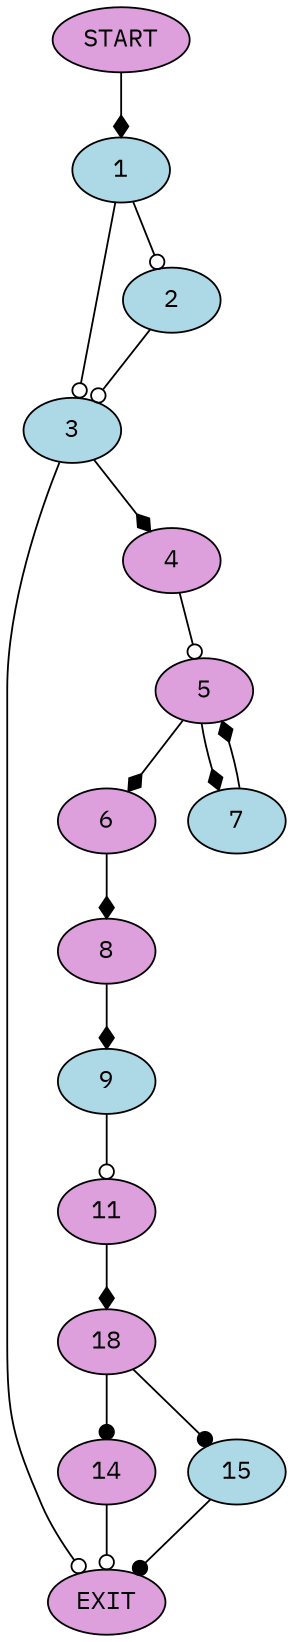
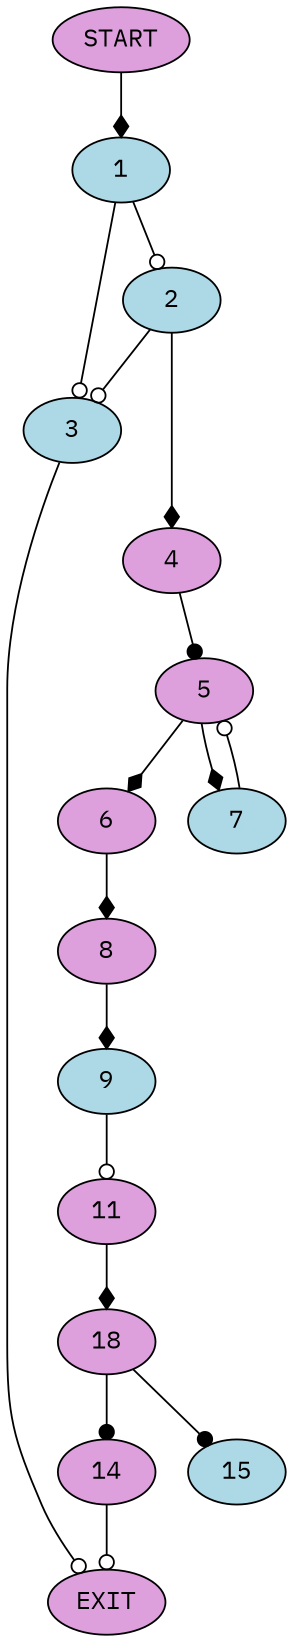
(115, 487) -> (172, 419)
(186, 619) -> (186, 619)
(234, 761) -> (234, 761)
(178, 1531) -> none
